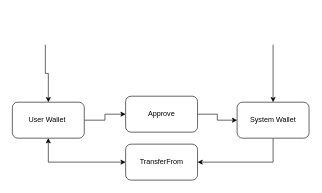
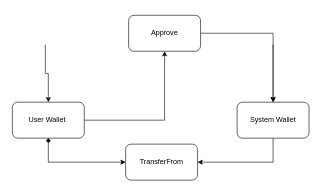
(162, 114) -> (165, 33)
(48, 143) -> (48, 144)
